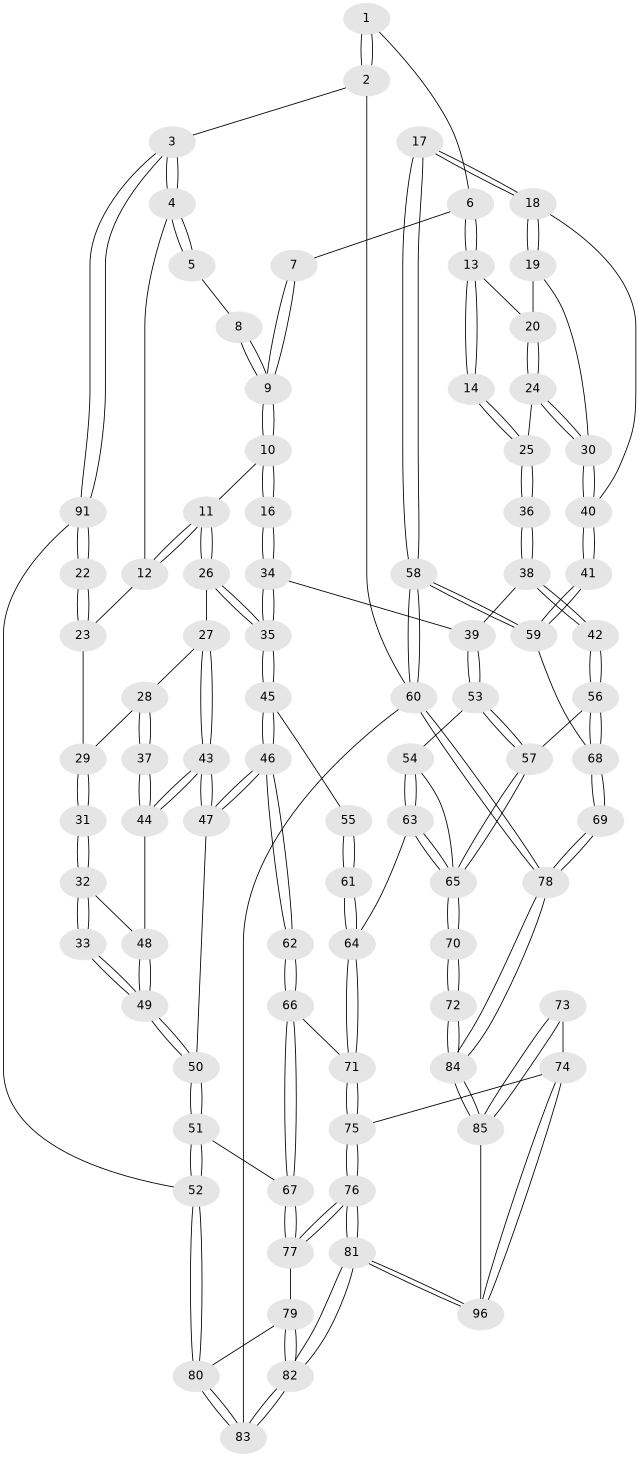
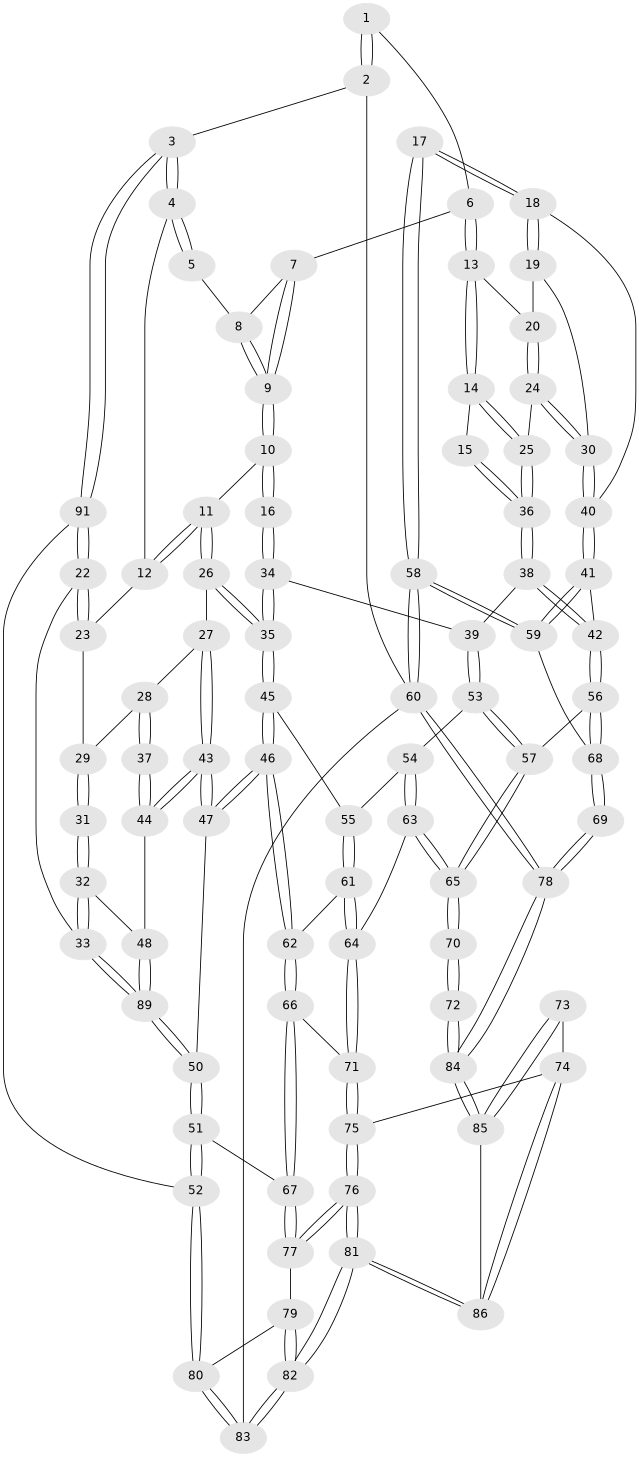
none -> (267, 297)
none -> (465, 451)
none -> (592, 605)
none -> (36, 759)
(445, 817) -> (380, 790)
none -> (320, 914)
(145, 1006) -> (145, 1006)
(481, 1315) -> (481, 1315)
